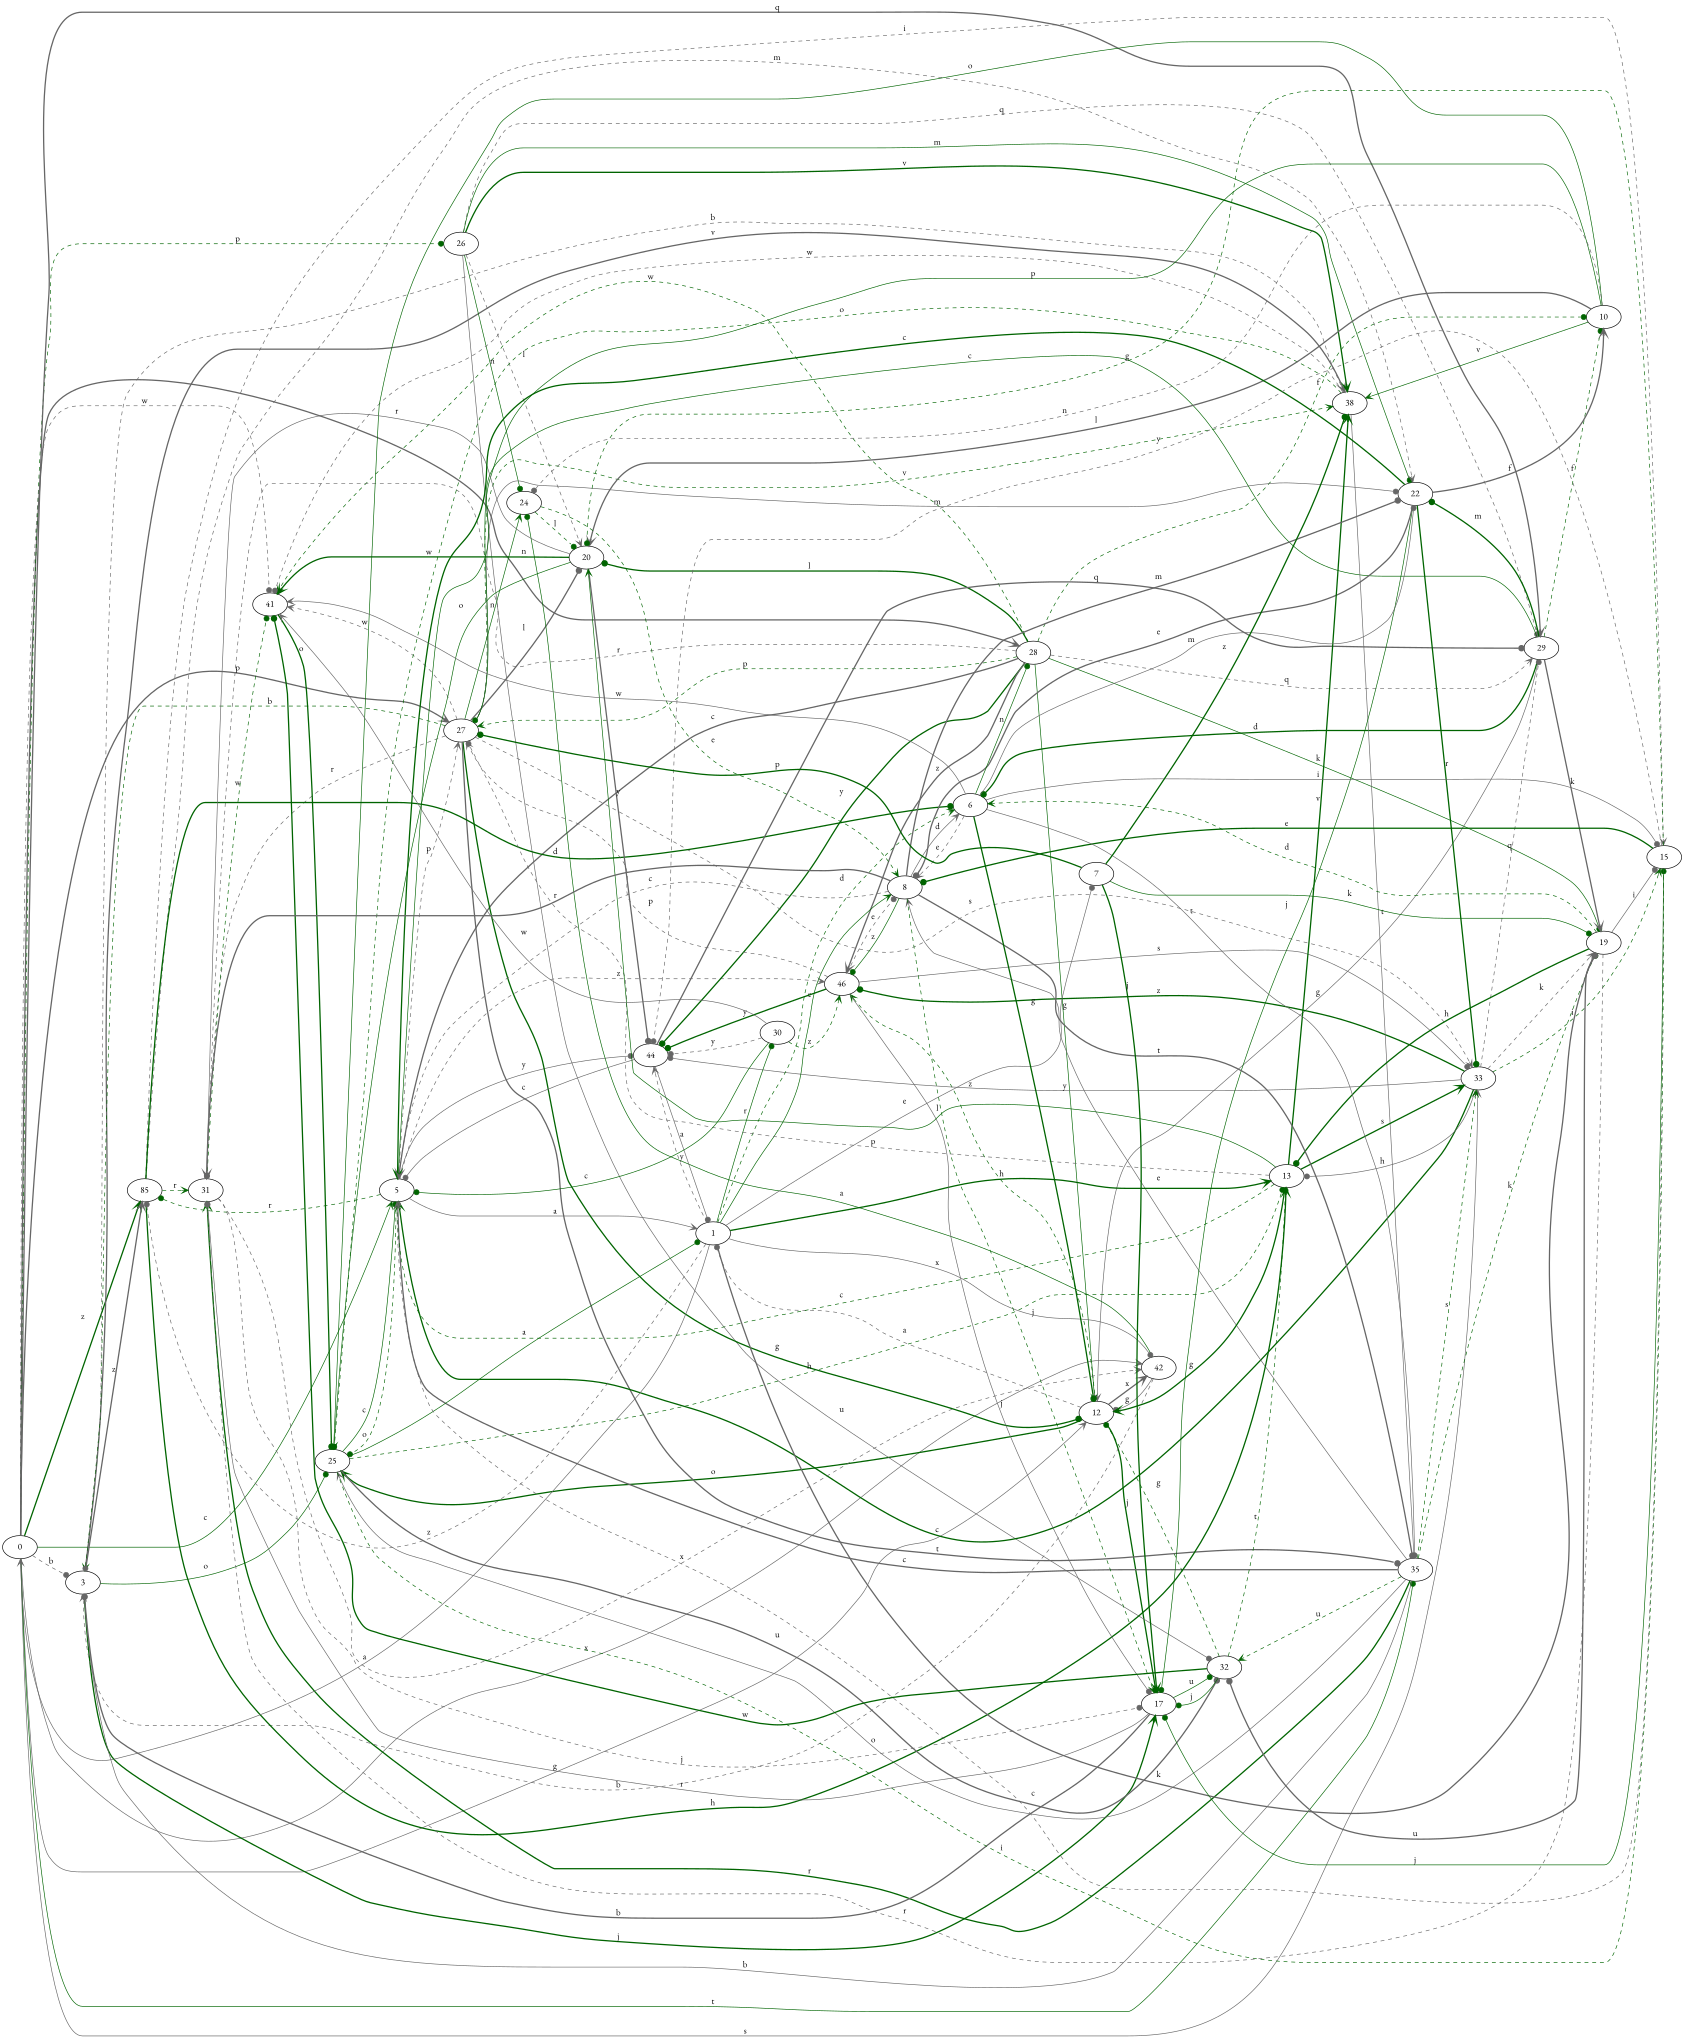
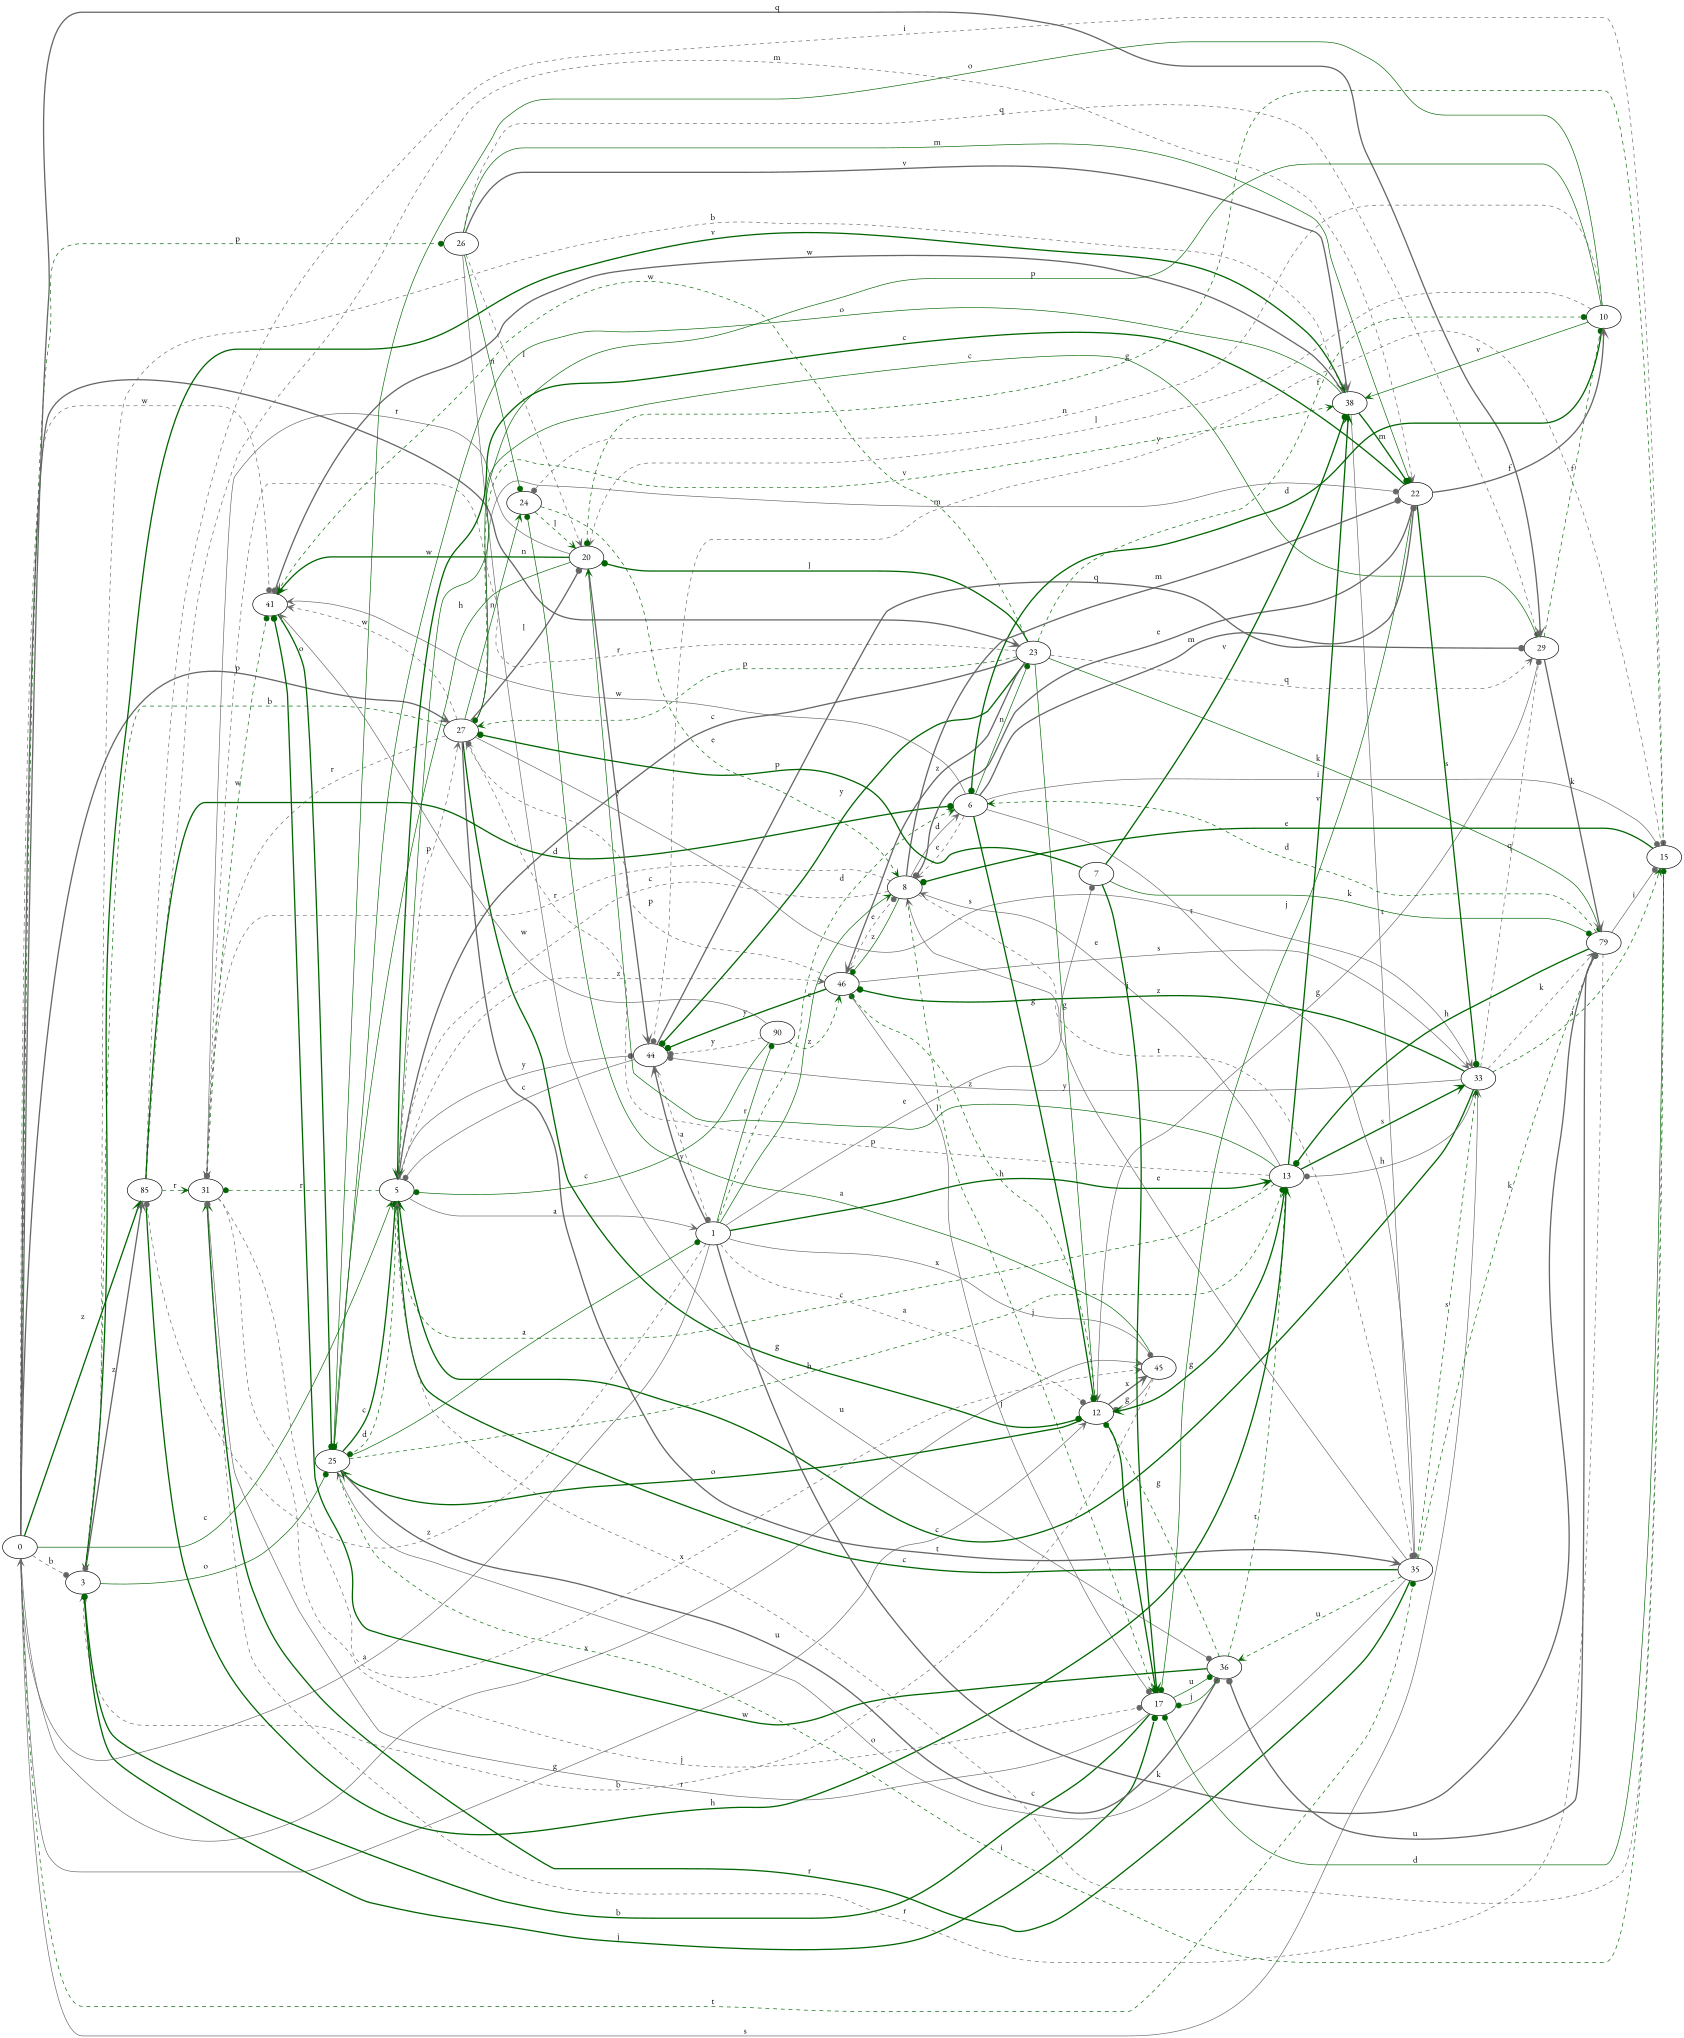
(859, 37) -> (859, 37)
(959, 167) -> (959, 167)
(753, 260) -> (753, 260)
(204, 369) -> (204, 369)
(1085, 430) -> (1085, 430)
(461, 475) -> (461, 475)
(553, 528) -> (553, 528)
(1504, 557) -> (1383, 445)
(461, 605) -> (461, 605)
(1214, 638) -> (1214, 638)
(1224, 647) -> (1224, 647)
(1033, 653) -> (1033, 653)
(1272, 732) -> (1252, 517)
(1447, 764) -> (1447, 764)
(618, 804) -> (618, 804)
(967, 915) -> (967, 915)
(448, 916) -> (448, 916)
(1604, 943) -> (1604, 943)
(1180, 953) -> (1180, 953)
none -> (1131, 990)
(777, 1033) -> (777, 1033)
(1285, 1115) -> (1285, 1115)
(681, 1142) -> (681, 1142)
(675, 1146) -> (675, 1146)
(1004, 1183) -> (1004, 1183)
(272, 1212) -> (300, 1190)
(384, 1334) -> (384, 1334)
(889, 1336) -> (900, 1320)
(1159, 1368) -> (1159, 1368)
(365, 1434) -> (365, 1434)
(667, 1452) -> (667, 1452)
(804, 1546) -> (804, 1546)
(1224, 1667) -> (1224, 1667)
(1415, 1860) -> (1415, 1860)
(577, 1915) -> (577, 1915)
(578, 1938) -> (578, 1938)
(741, 1970) -> none
(638, 2006) -> (638, 2006)
